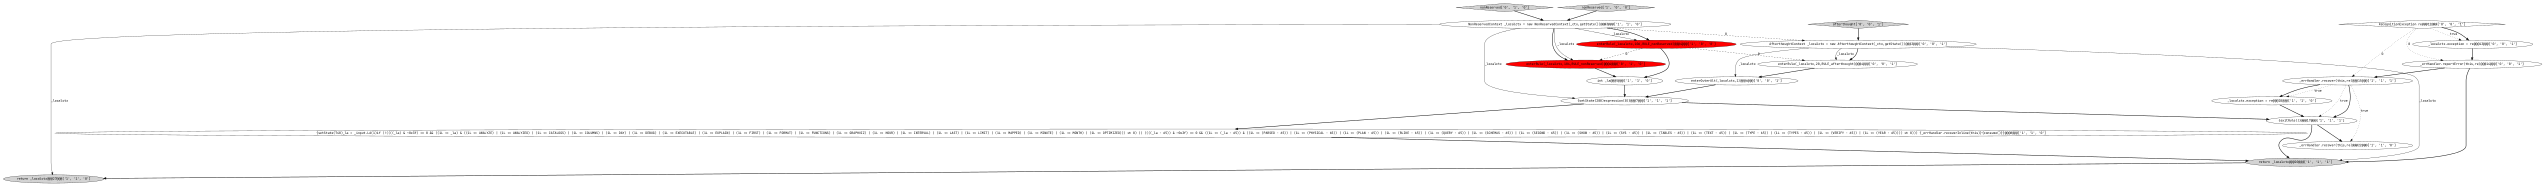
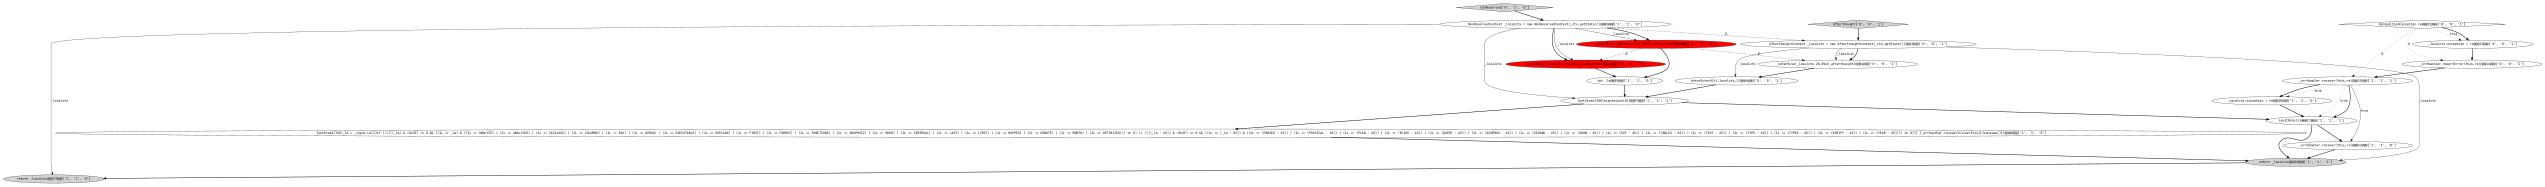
(1606, 8) -> none
(2360, 112) -> (2360, 112)
(2447, 155) -> (2322, 154)
